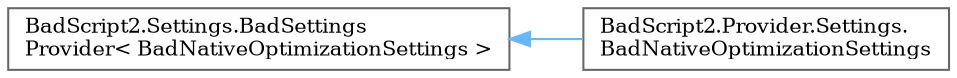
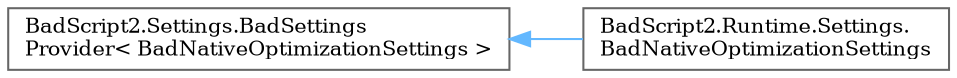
(766, 39) -> (766, 39)
